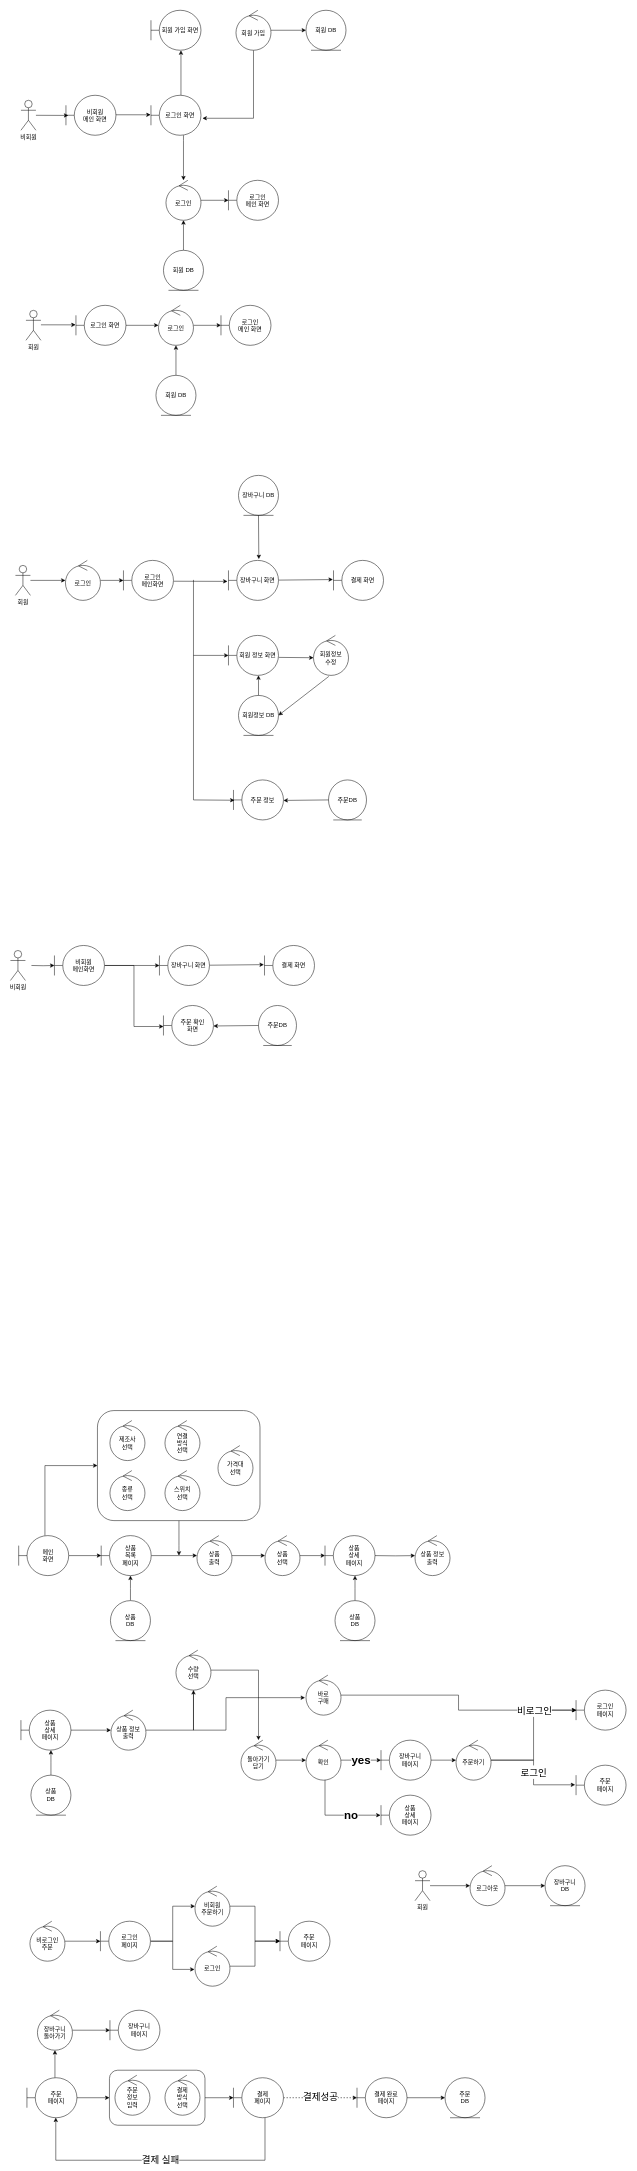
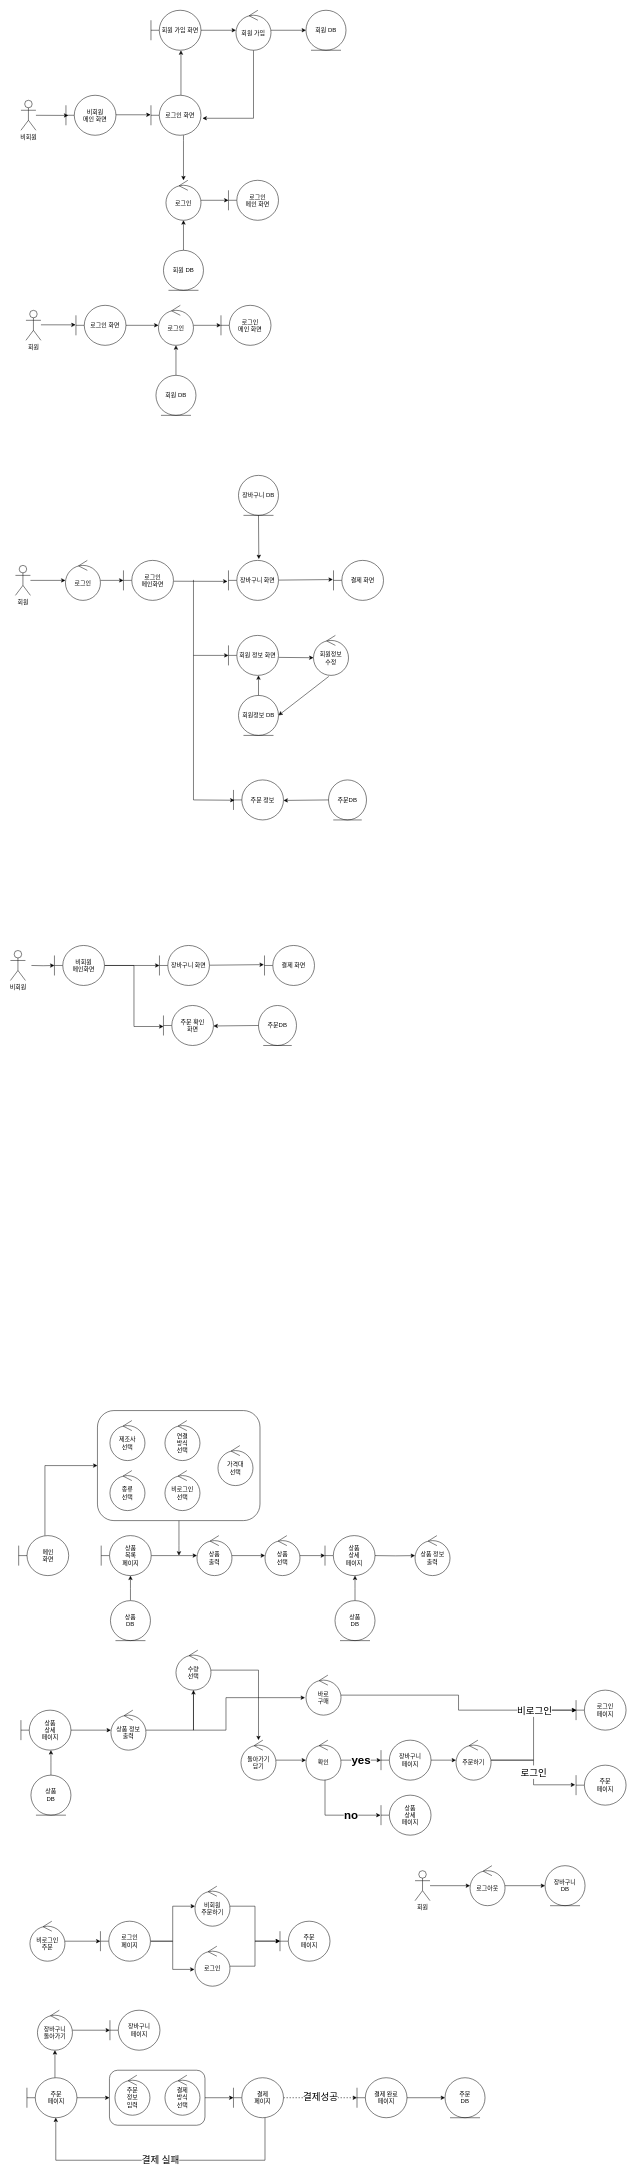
none -> (232, 30)
(182, 1493) -> (182, 1493)
(96, 1555) -> none
